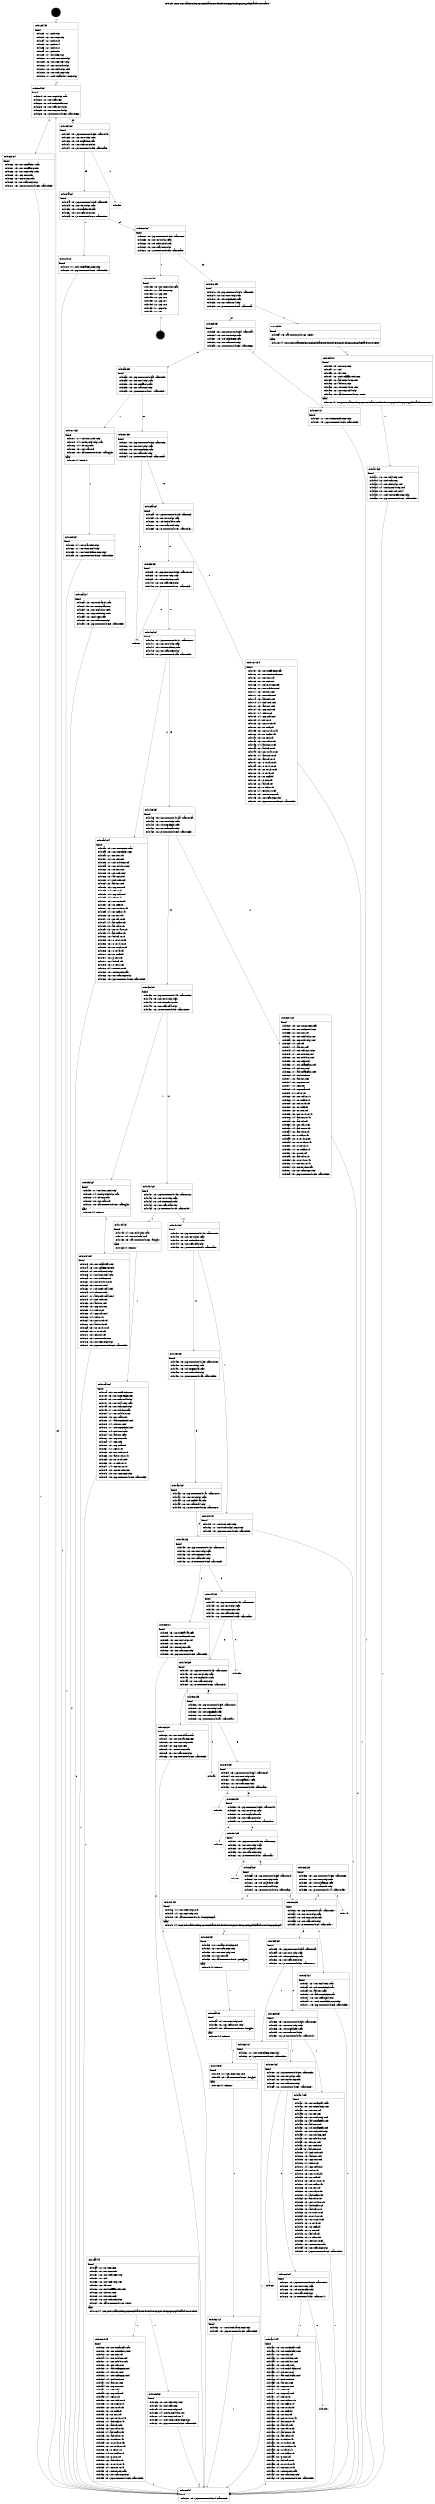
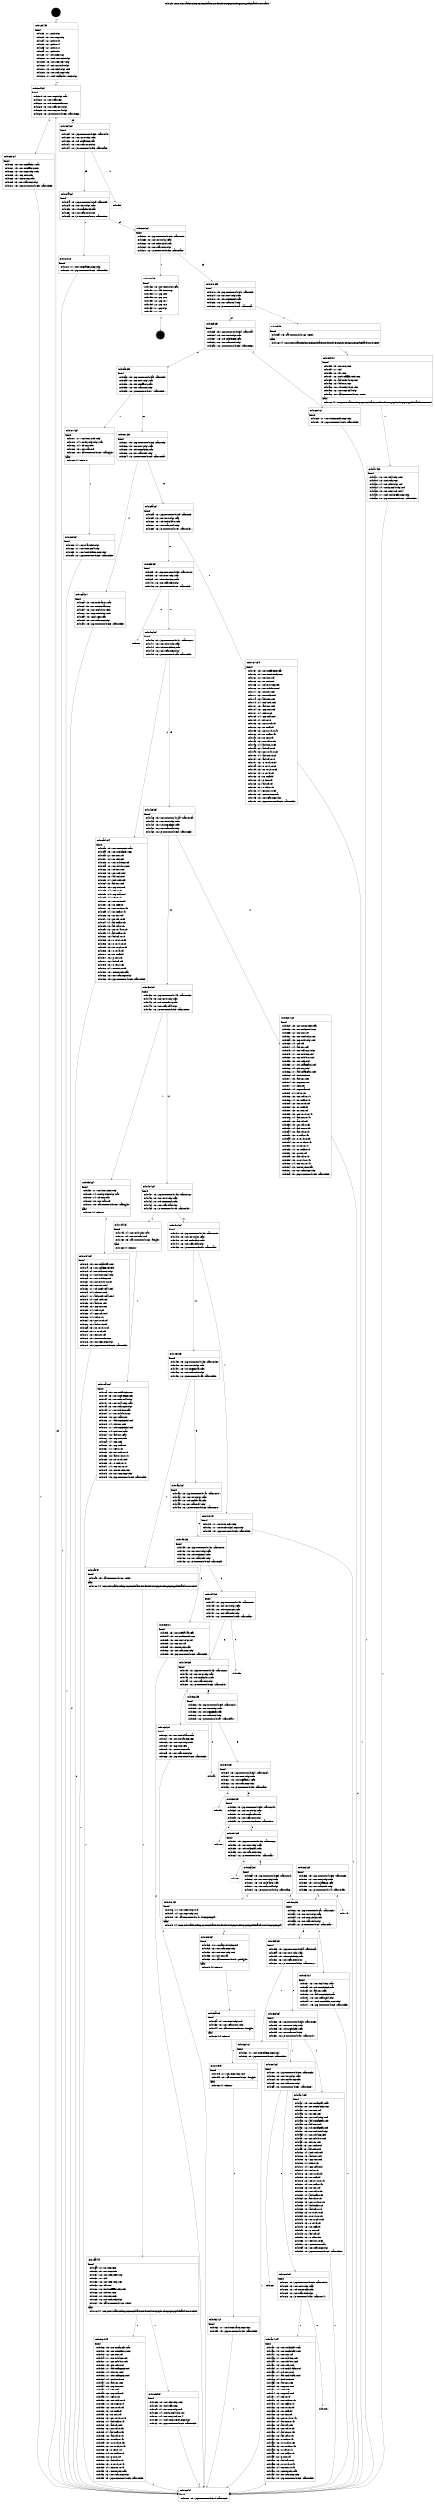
(139, 550) -> (124, 526)
none -> (142, 1578)
